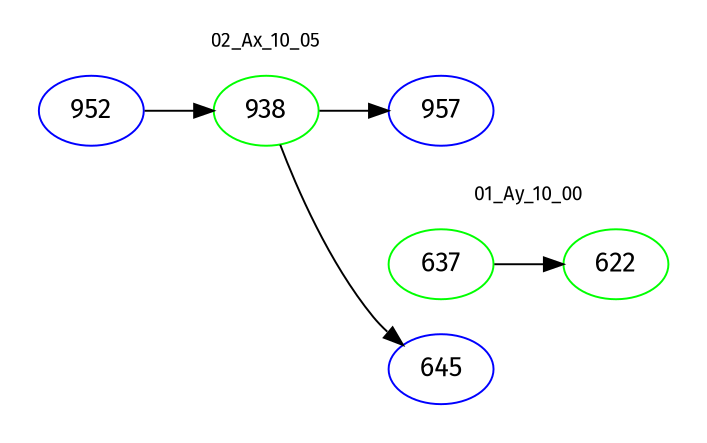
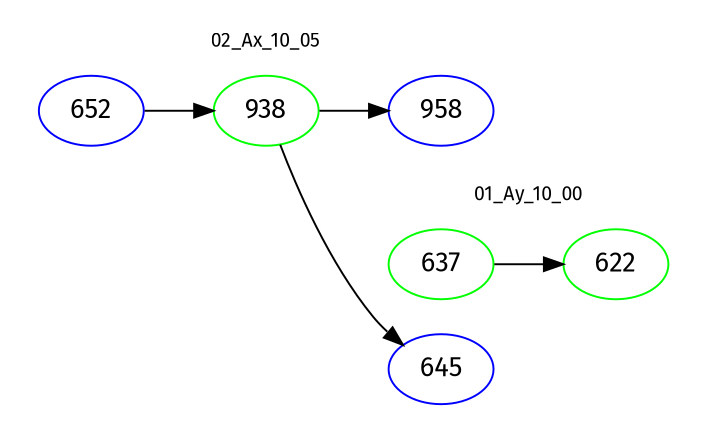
(91, 111) -> (91, 111)
(441, 111) -> (441, 111)
